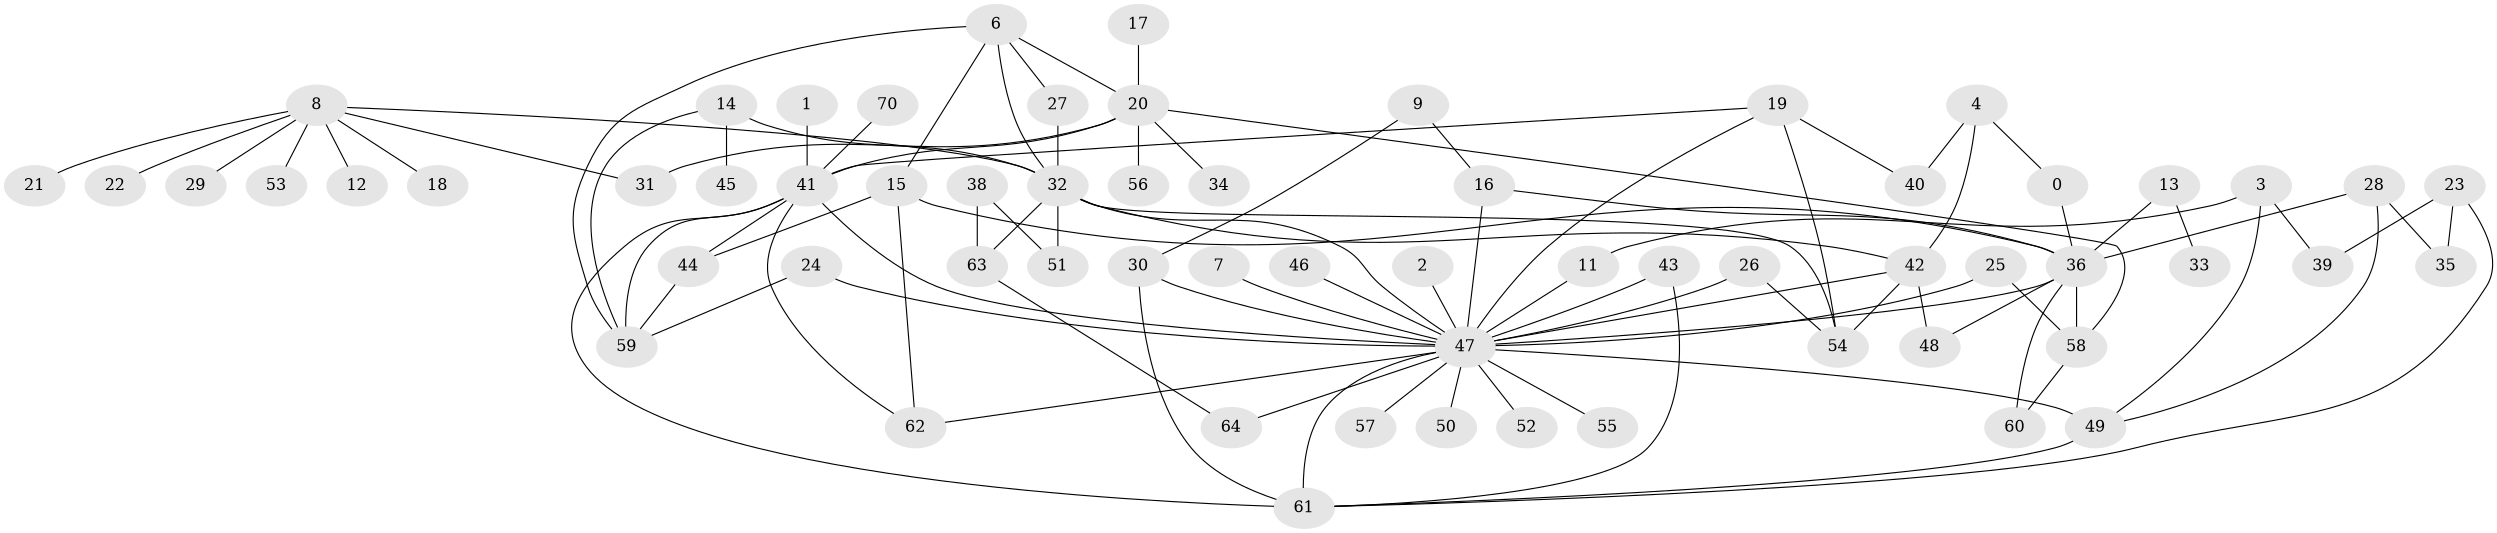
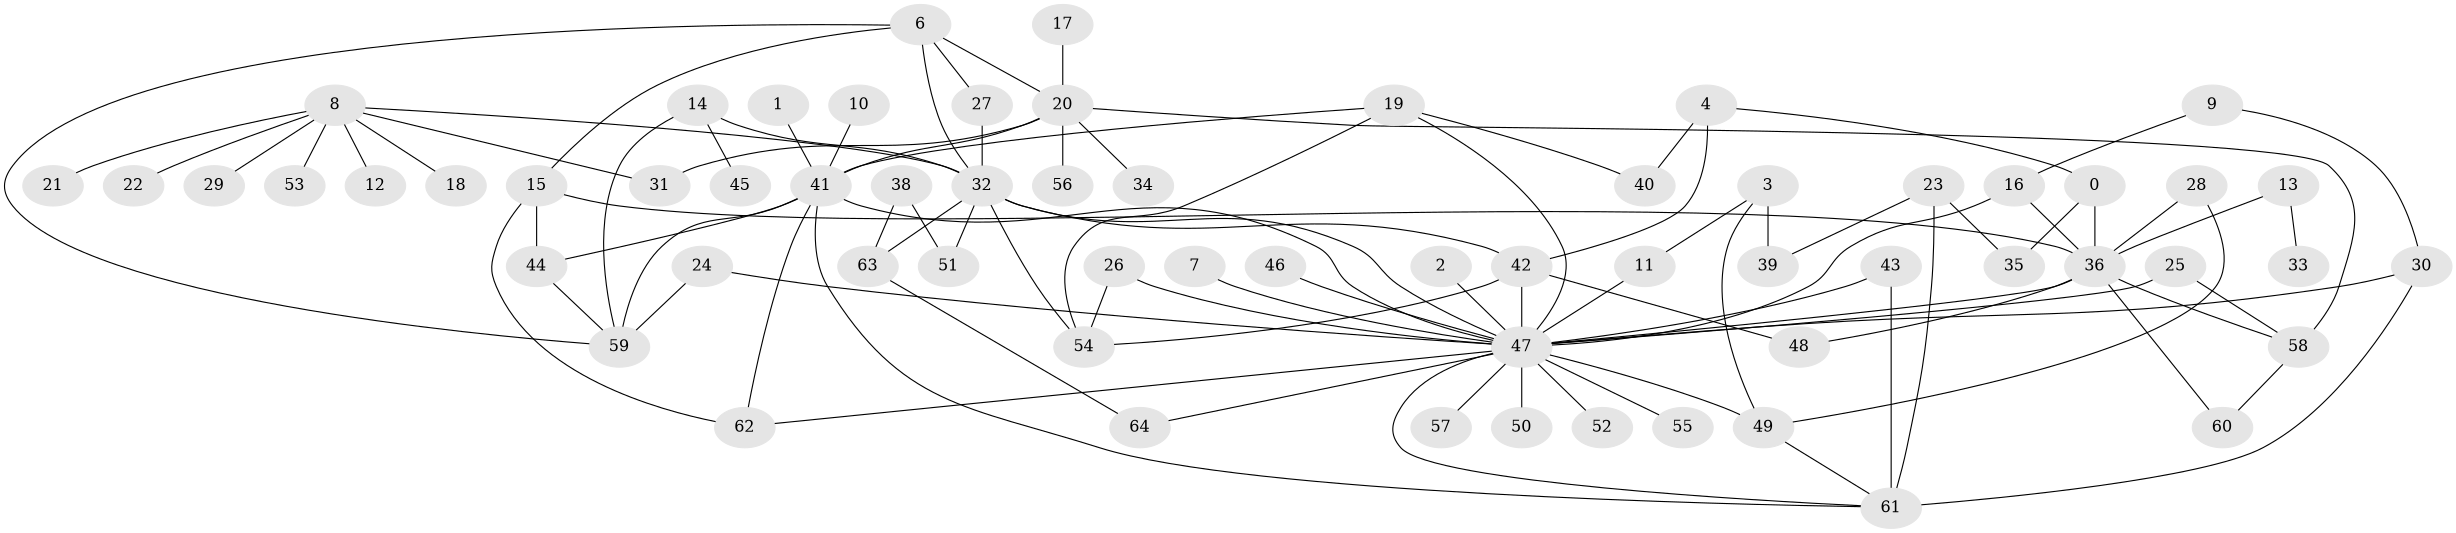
(888, 105) -> (859, 105)
(2410, 226) -> (2059, 221)
